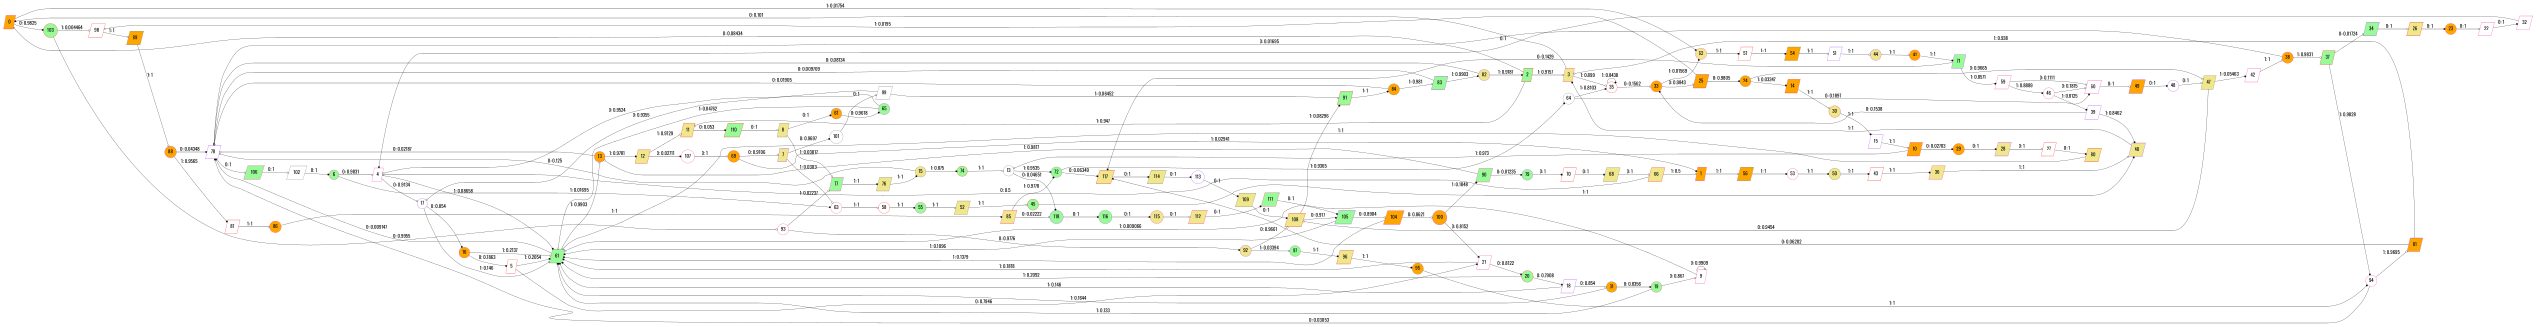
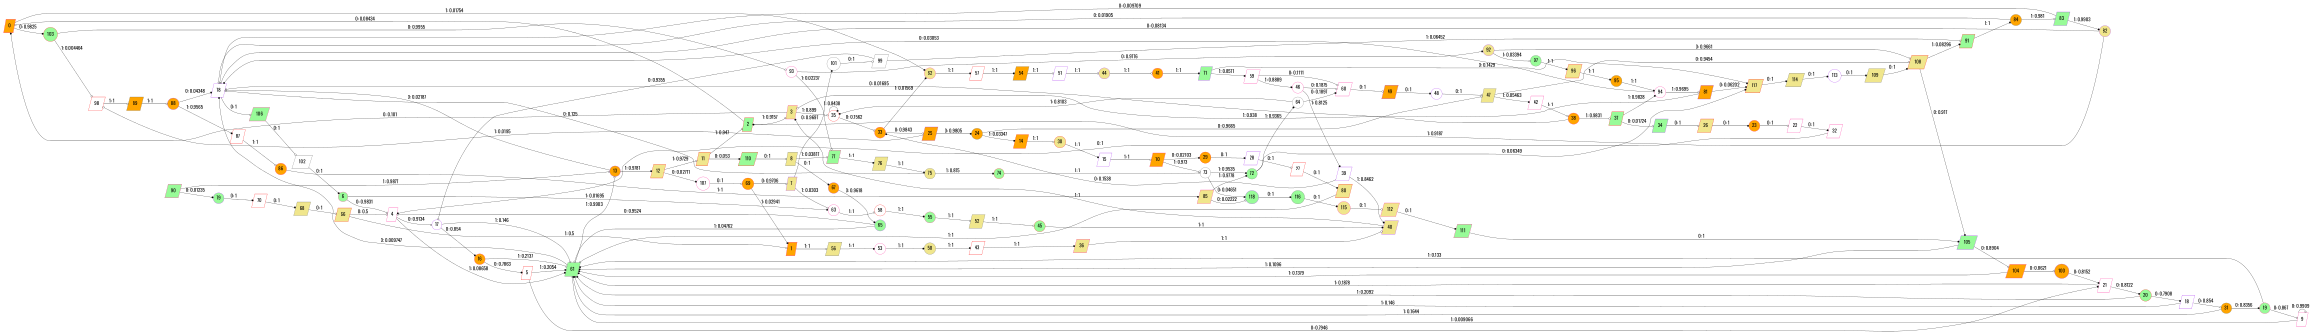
(1120, 124) -> (726, 142)
(2003, 149) -> (1252, 158)
(1745, 174) -> (834, 249)
(1460, 198) -> none
